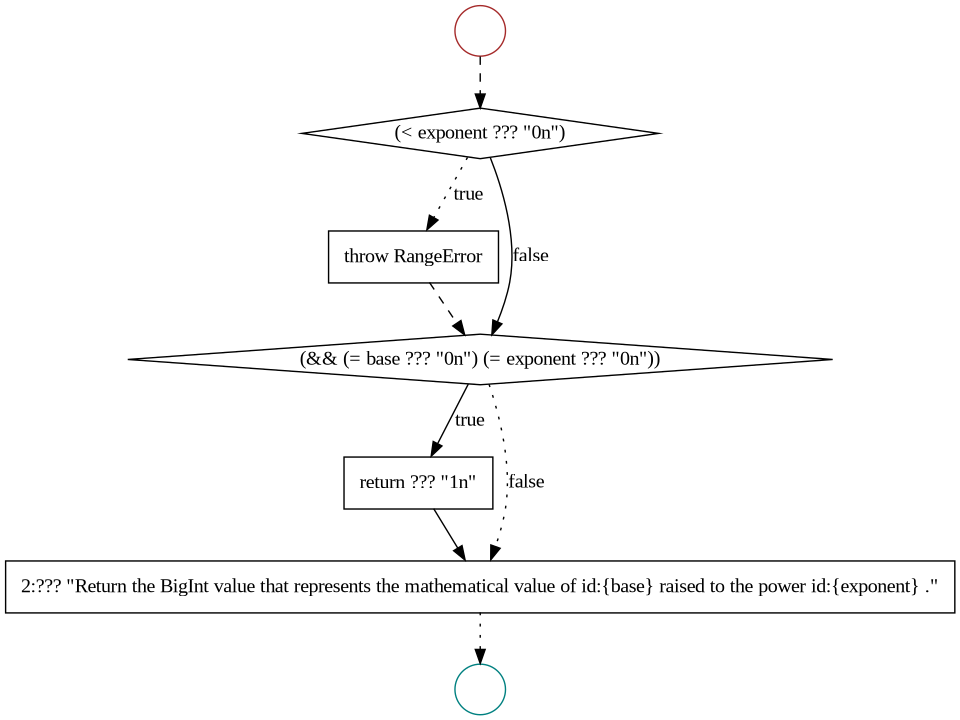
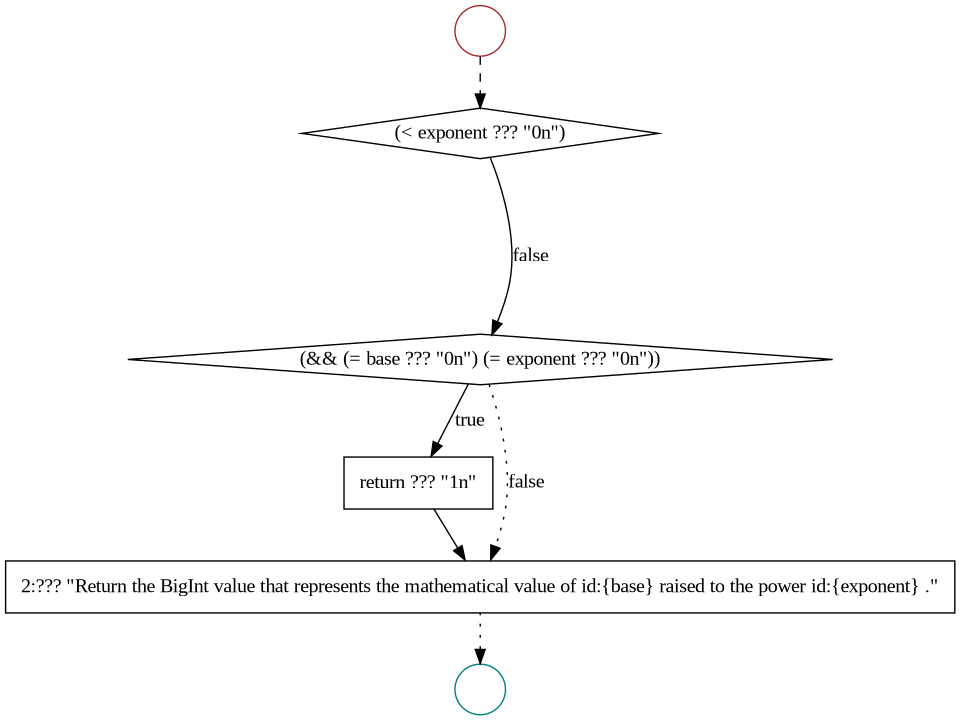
(413, 256) -> none
